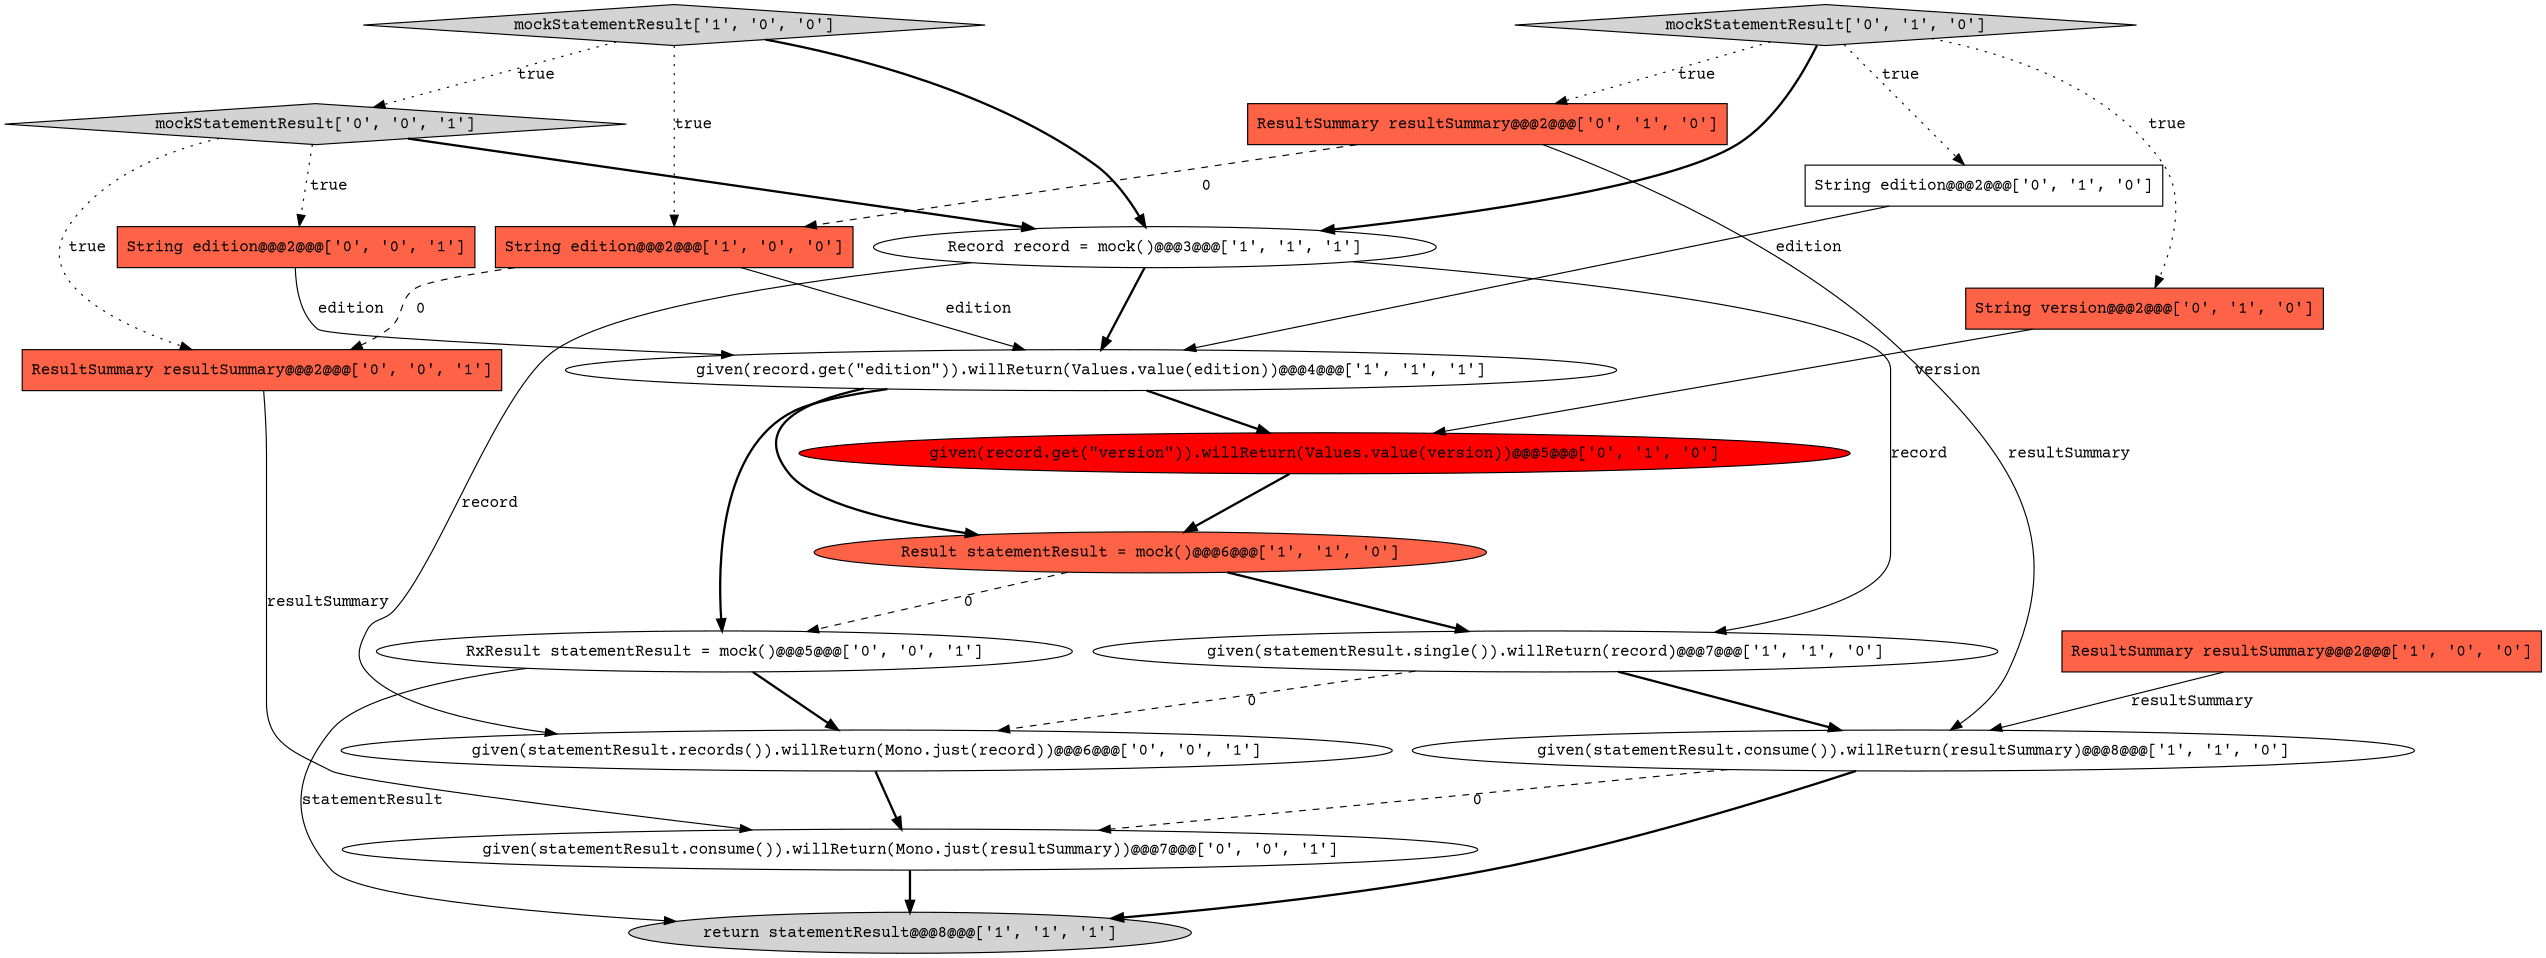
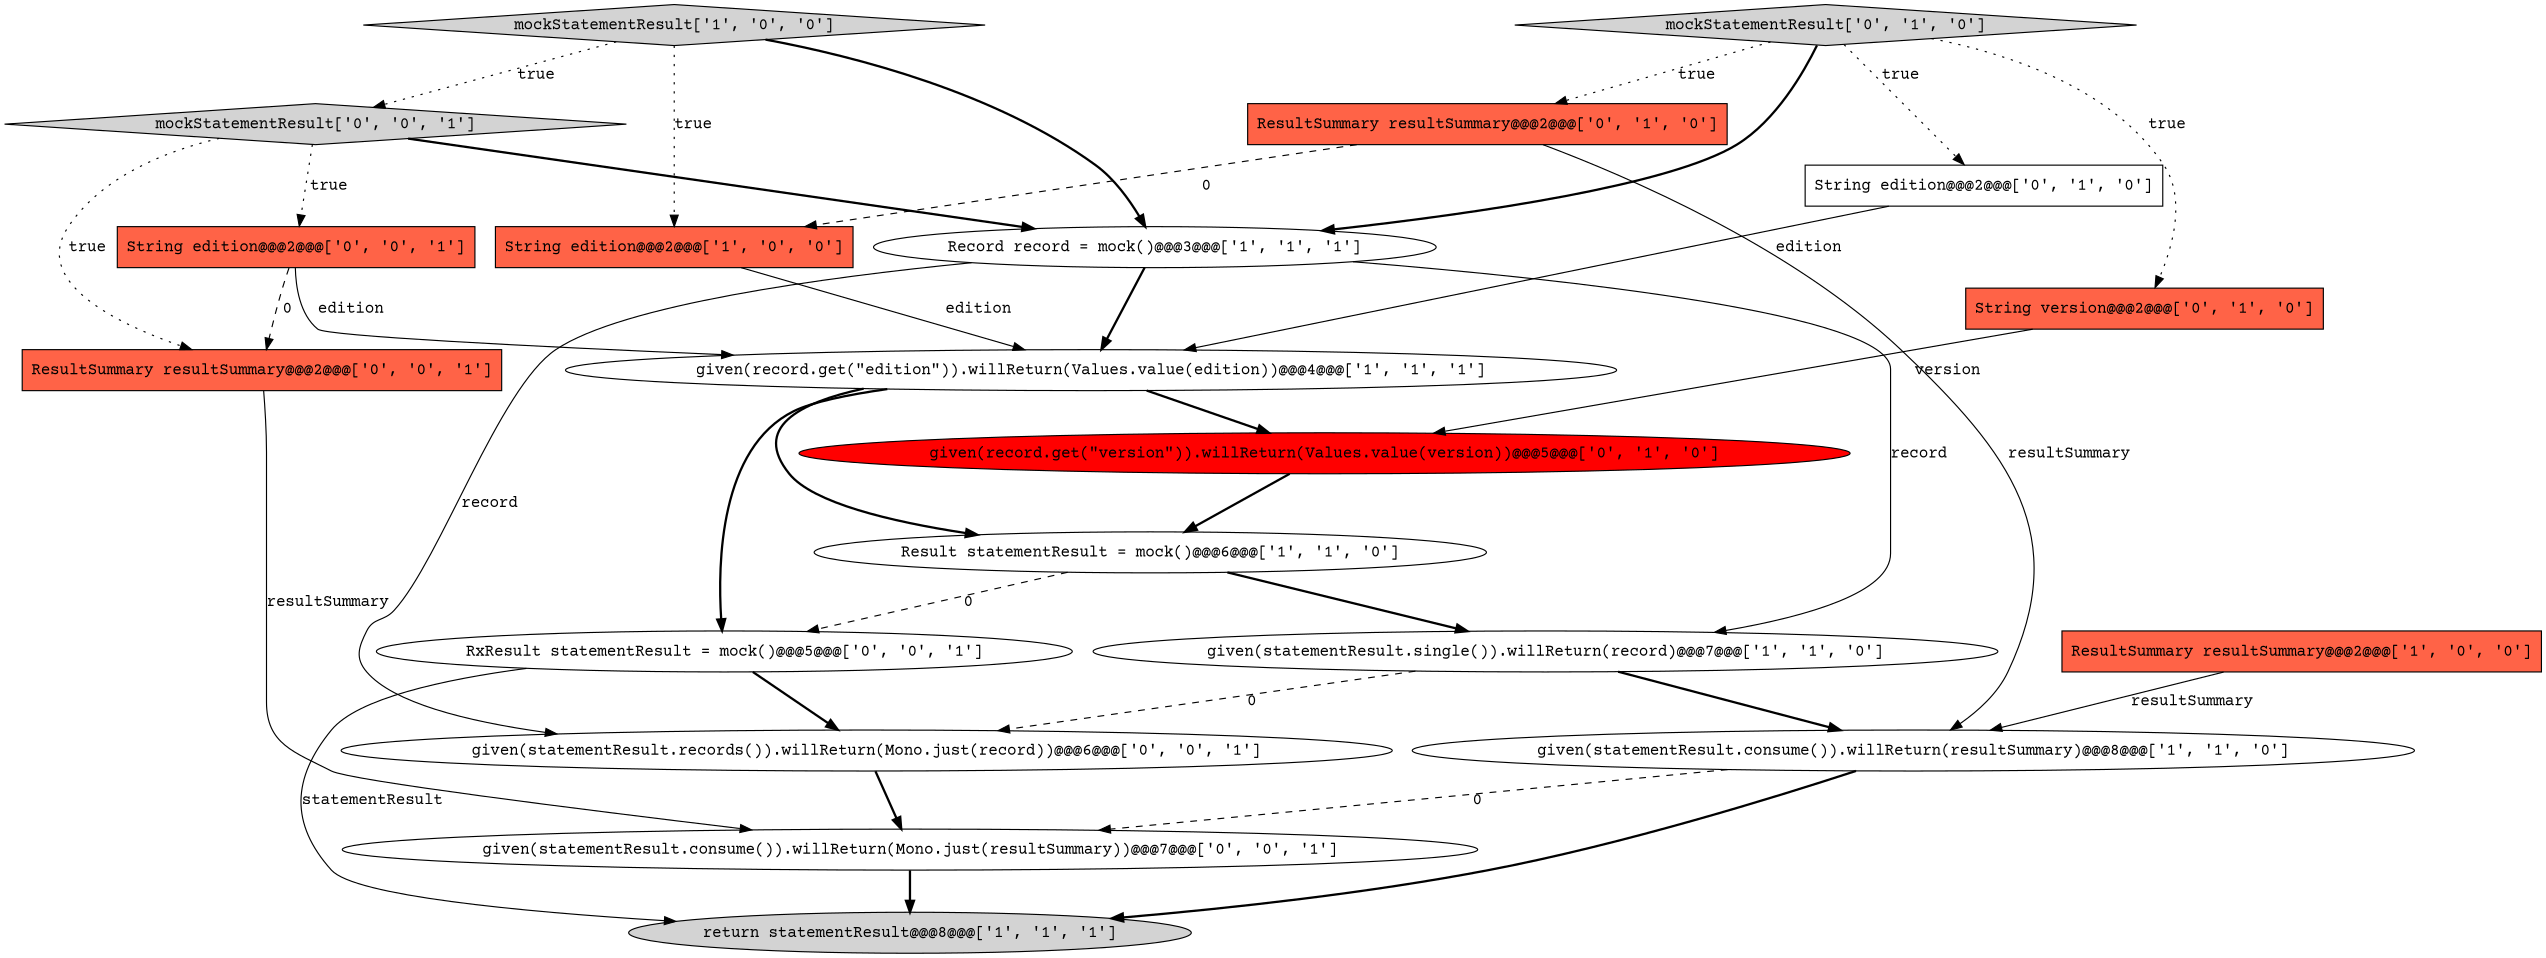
(425, 284) -> (278, 303)
(1150, 552) -> (1150, 552)
